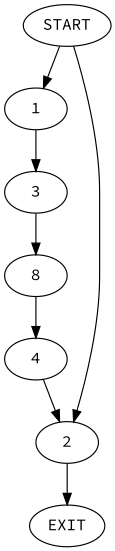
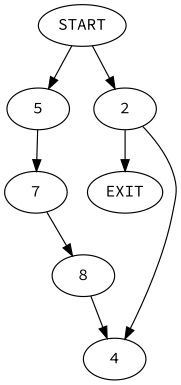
(36, 109) -> (38, 109)
(36, 192) -> (36, 192)
(49, 395) -> (170, 226)
